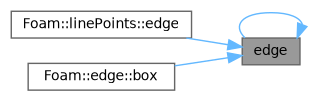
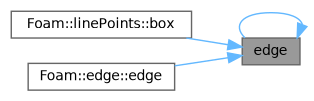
(101, 25) -> (101, 25)
(101, 77) -> (101, 77)
